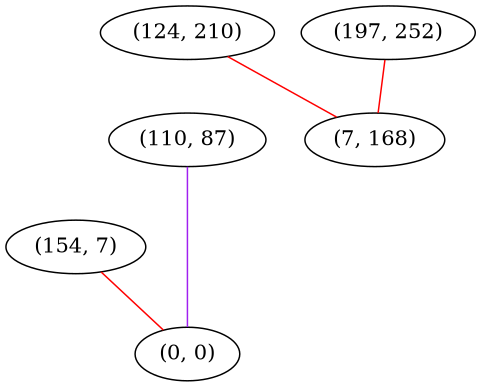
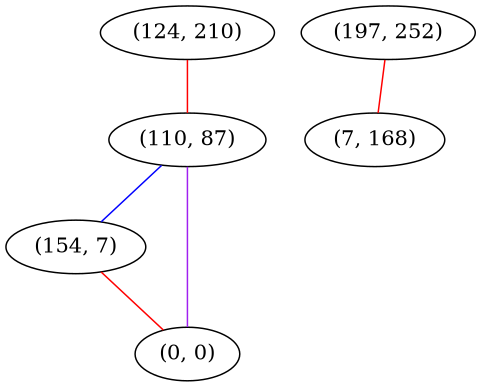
(282, 87) -> (187, 86)
none -> (131, 194)
